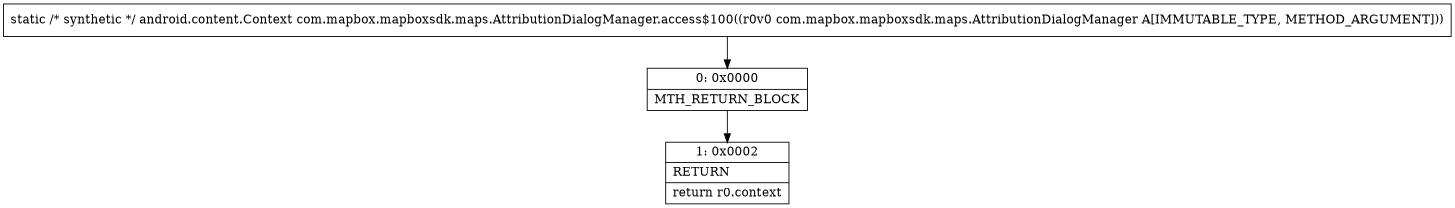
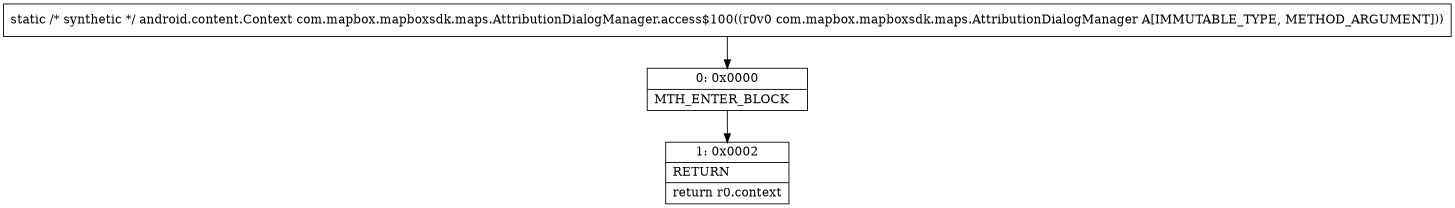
(727, 100) -> (722, 100)
